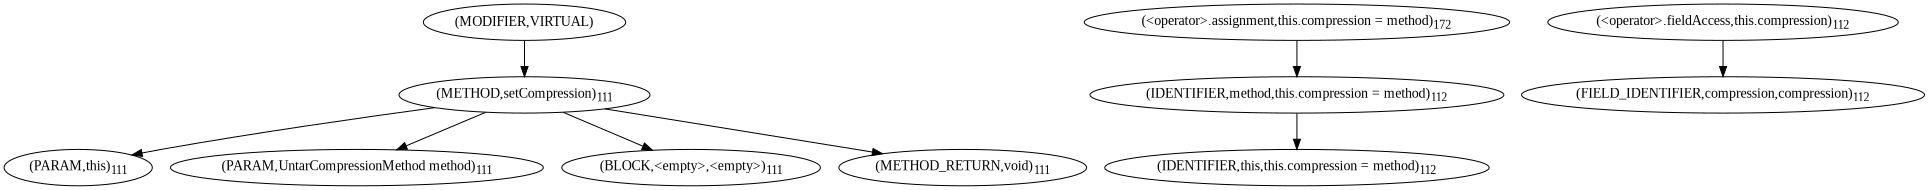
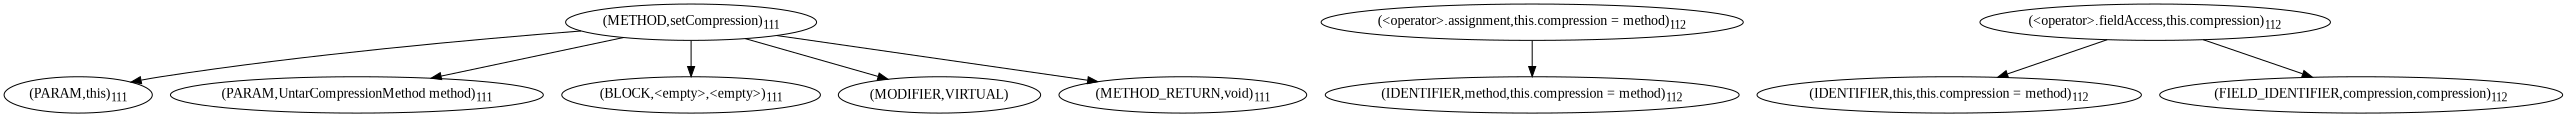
(1443, 21) -> (1678, 21)
(524, 54) -> (812, 58)
(1297, 126) -> (2057, 57)
